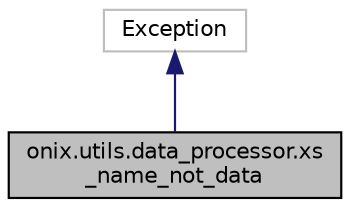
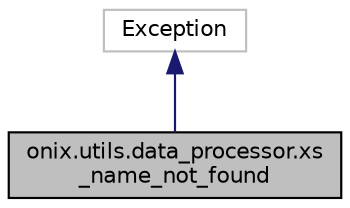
(175, 165) -> (175, 165)
